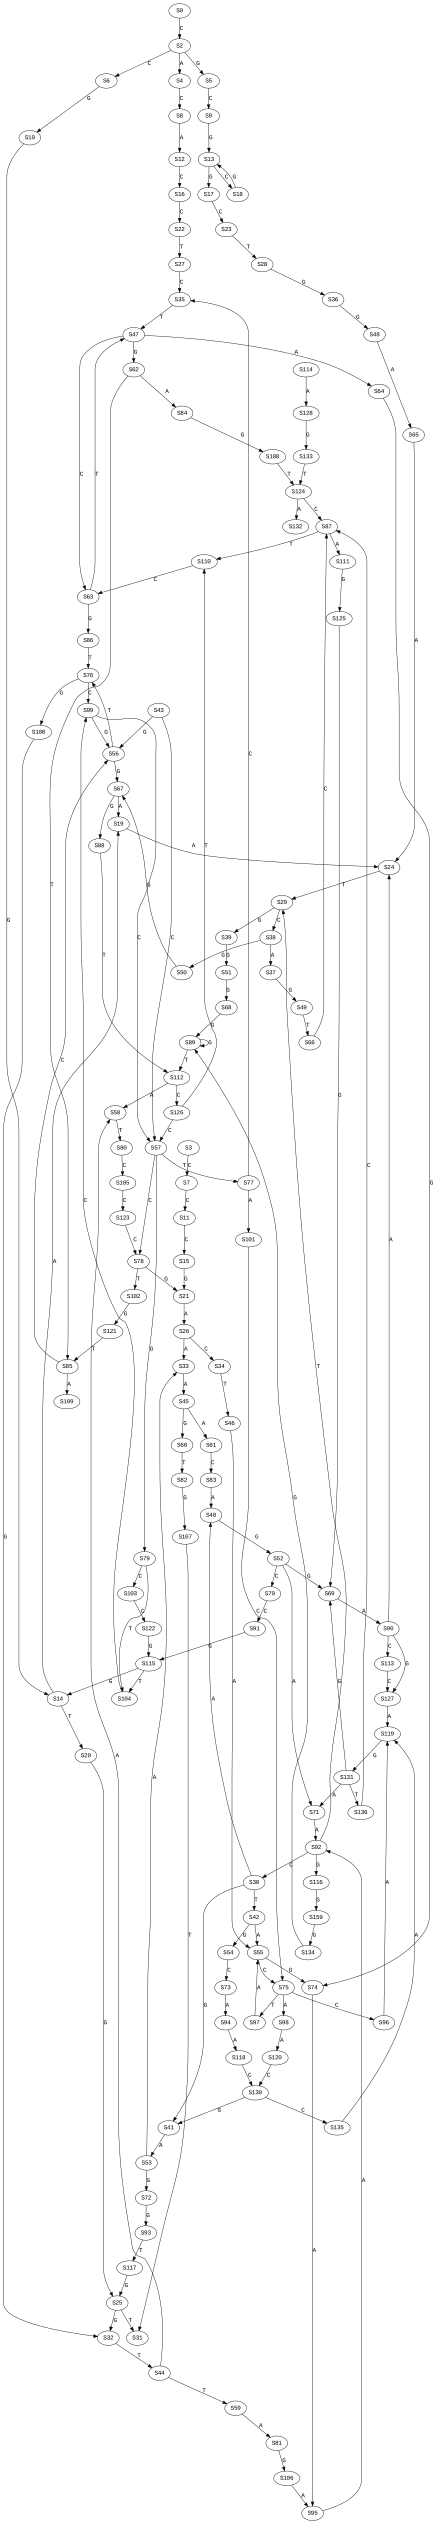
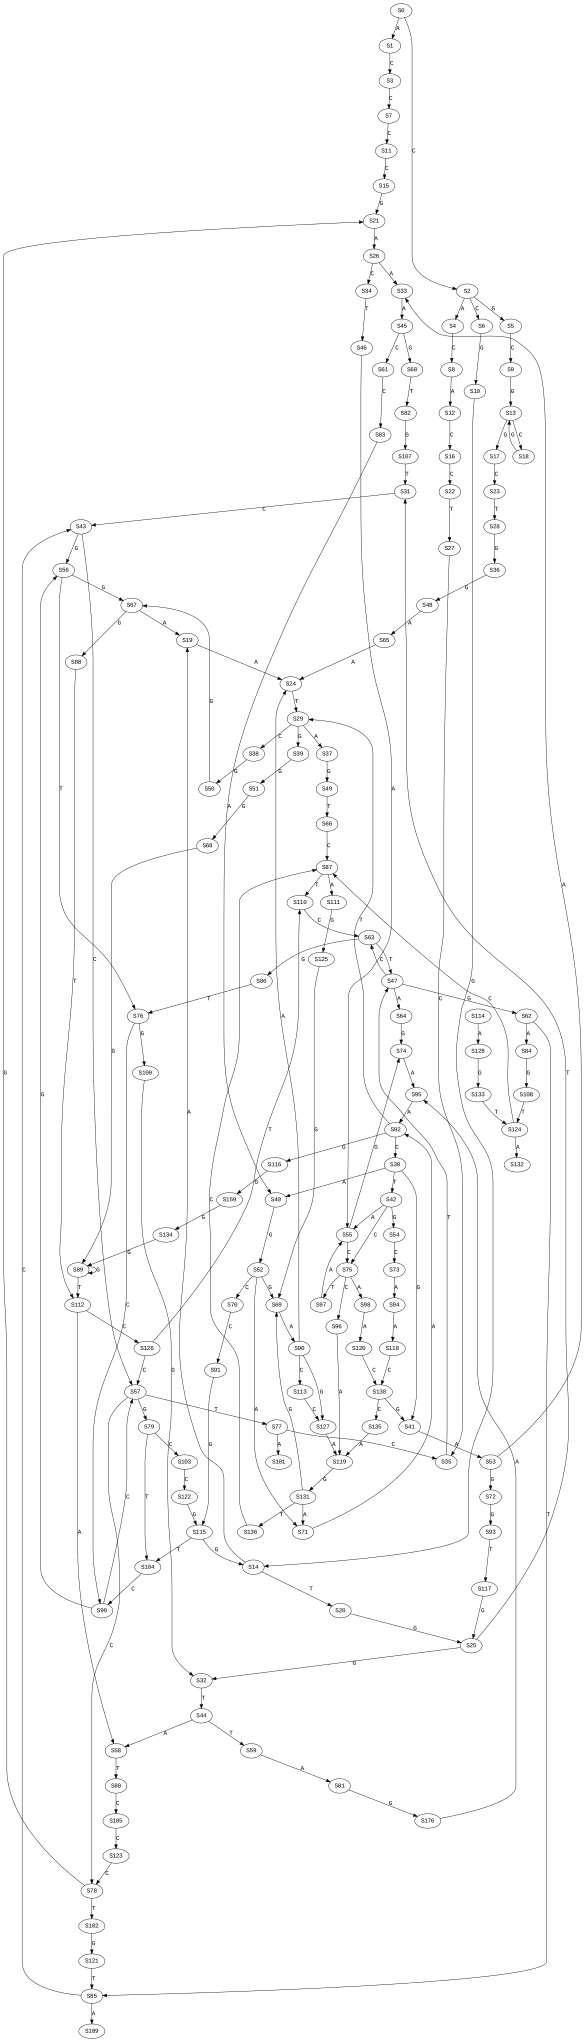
none -> (390, 46)
none -> (245, 509)
(271, 953) -> (311, 735)
(58, 1063) -> (22, 1271)
(204, 1423) -> (397, 348)
(257, 1615) -> (370, 1233)
(287, 2478) -> (428, 1821)
